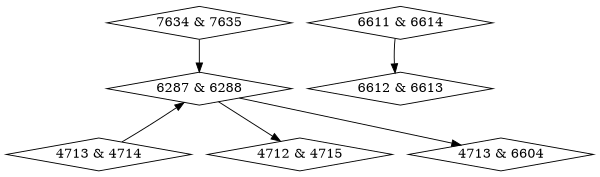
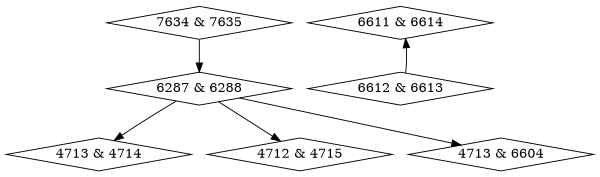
(394, 51) -> (406, 60)
(149, 125) -> (149, 118)
